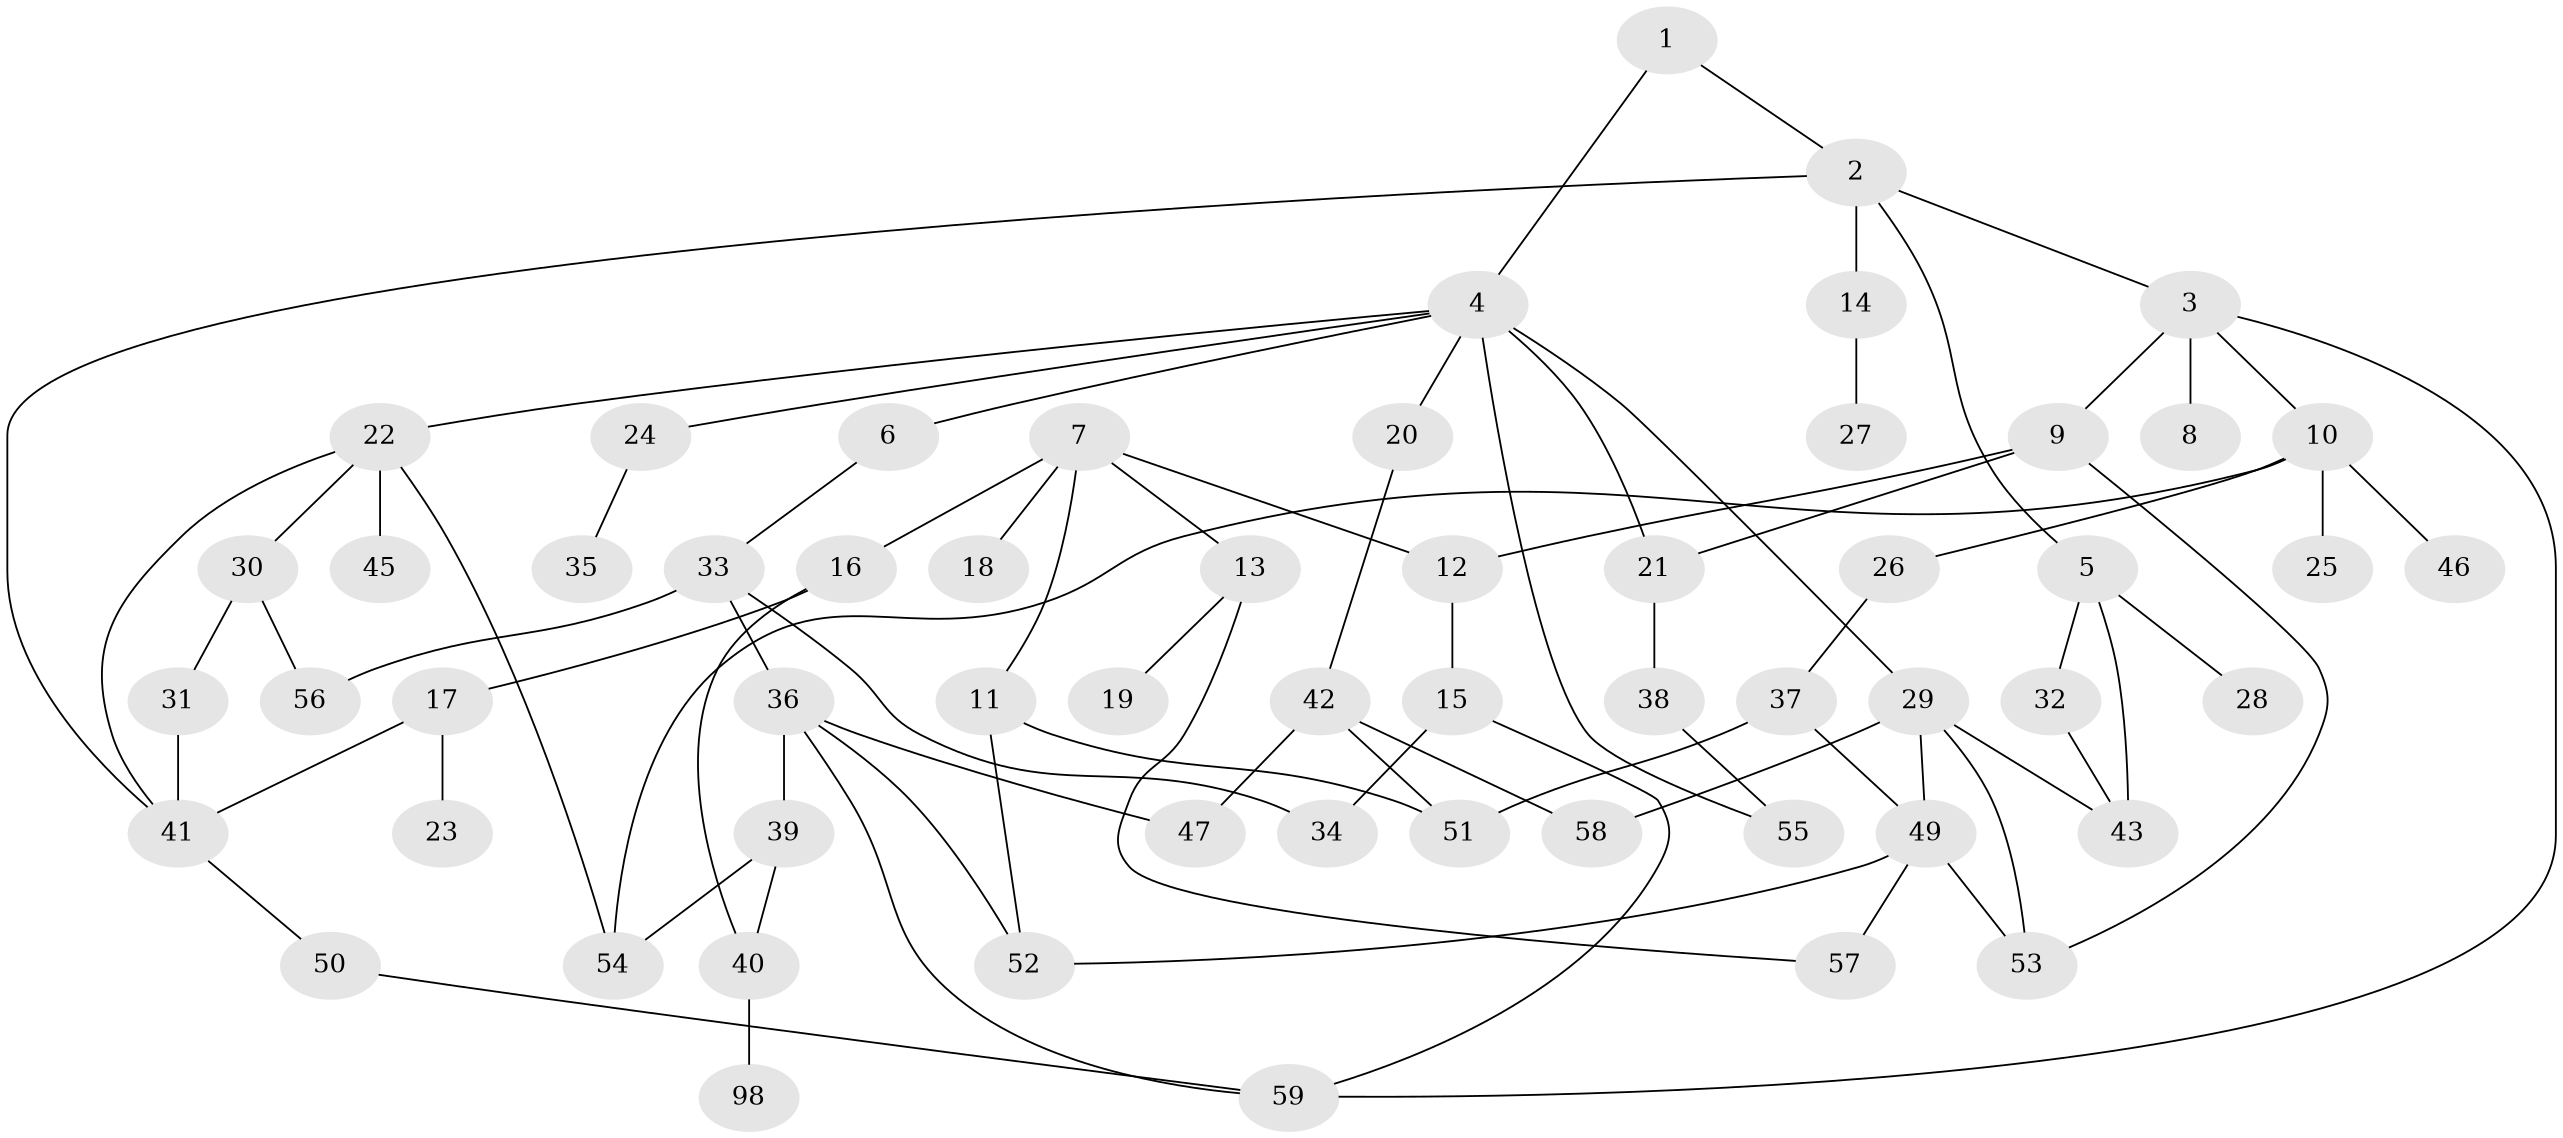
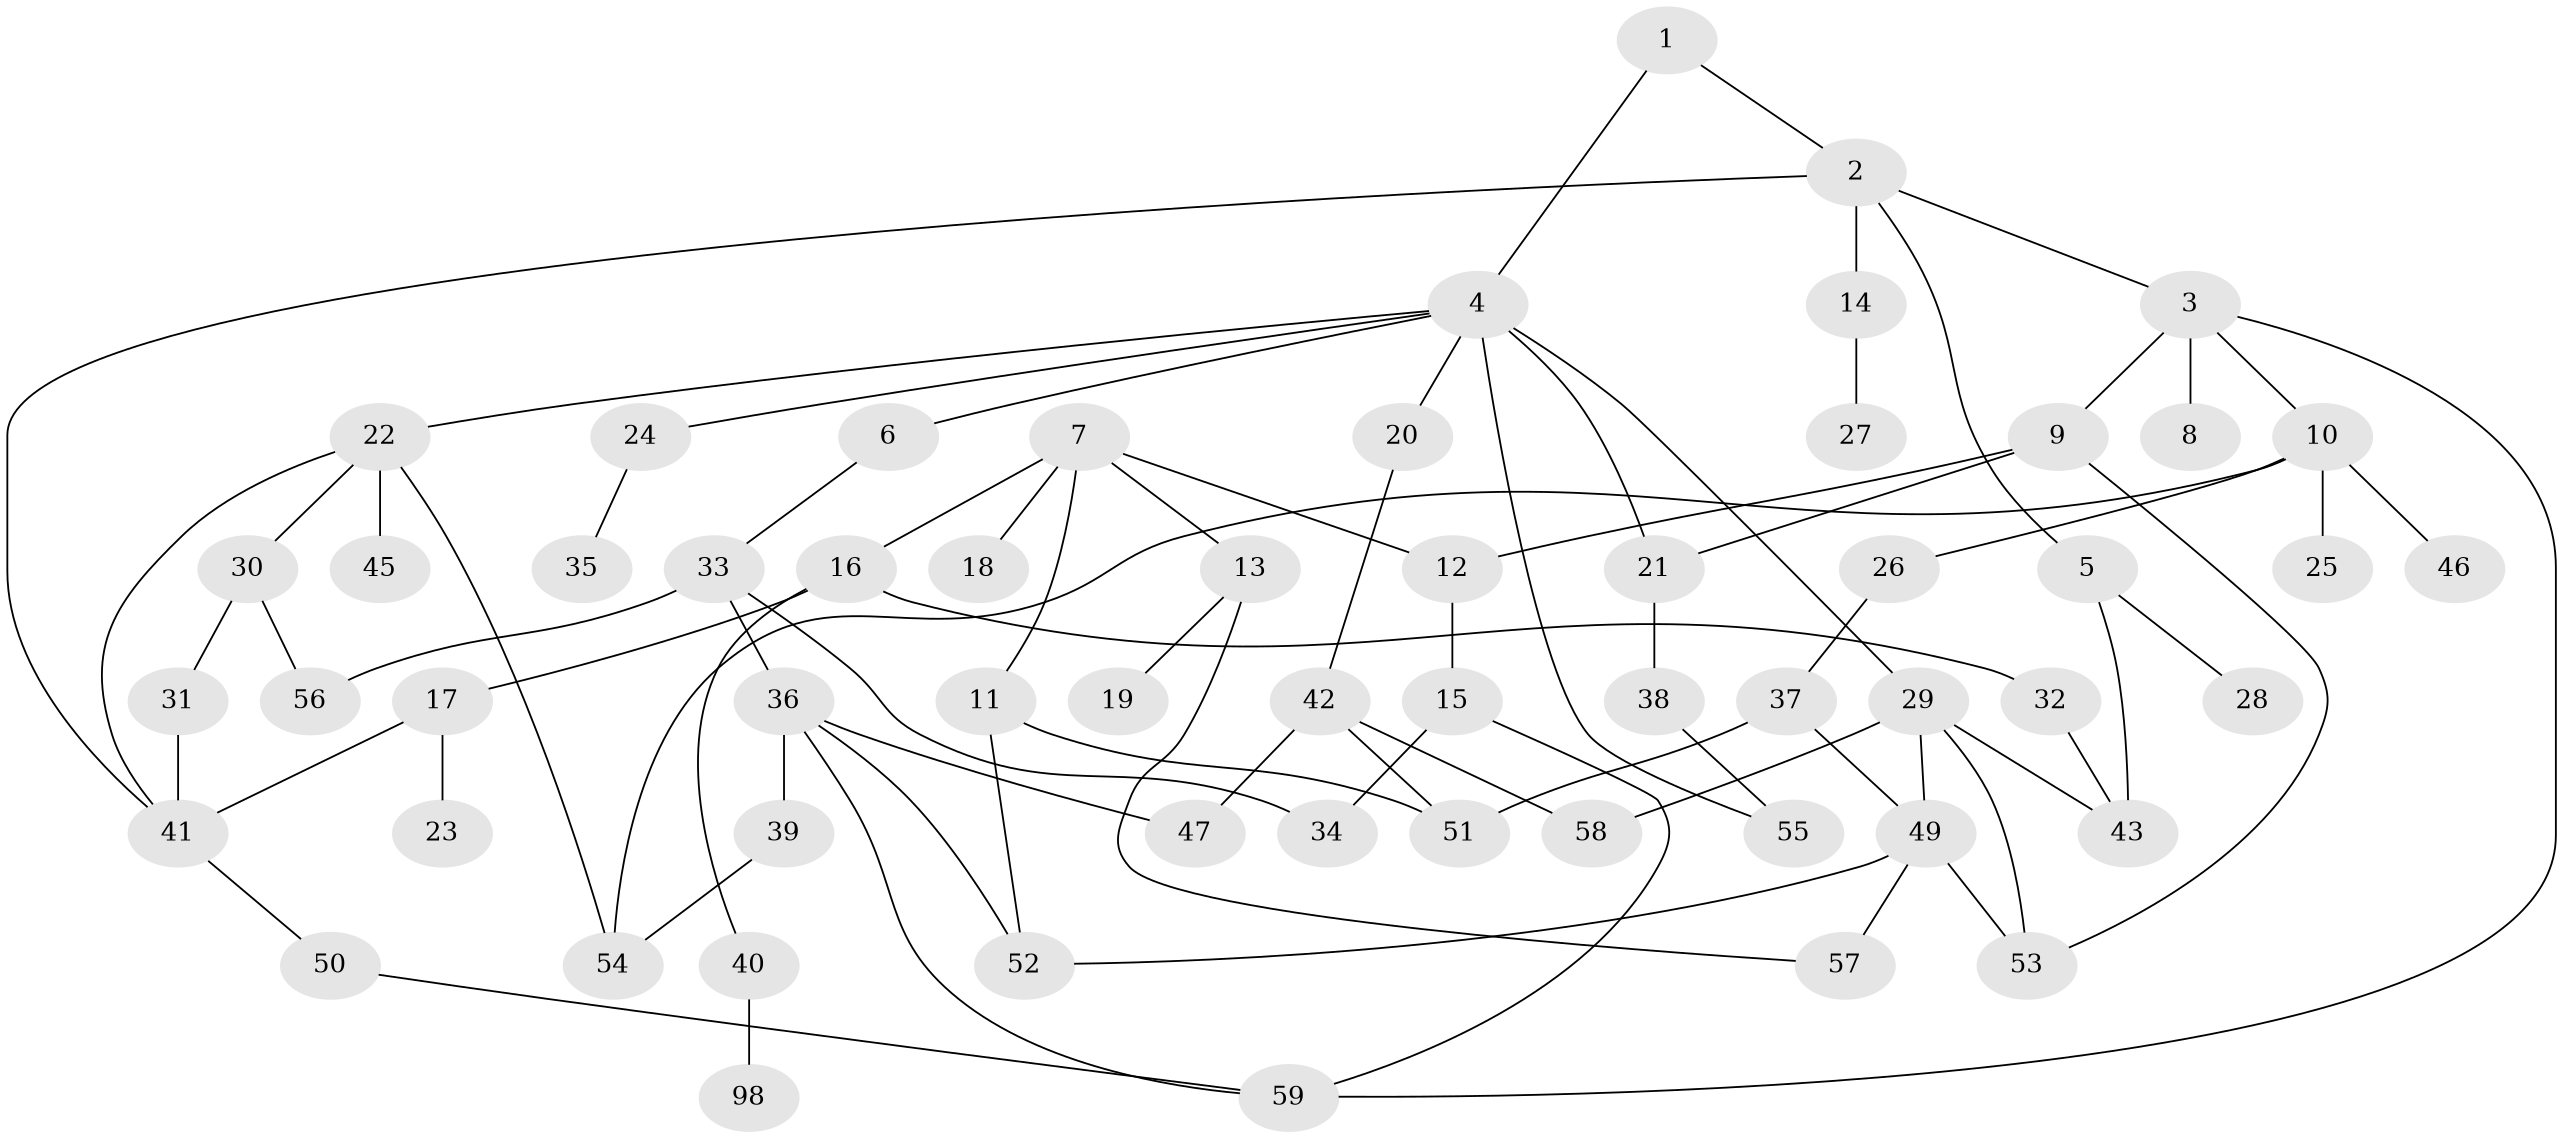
(2069, 635) -> (1420, 637)
(767, 900) -> none
